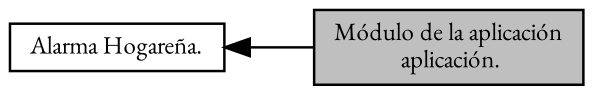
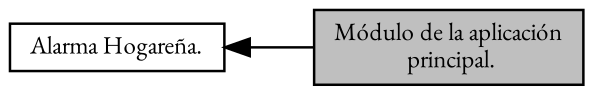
(449, 47) -> (449, 47)
